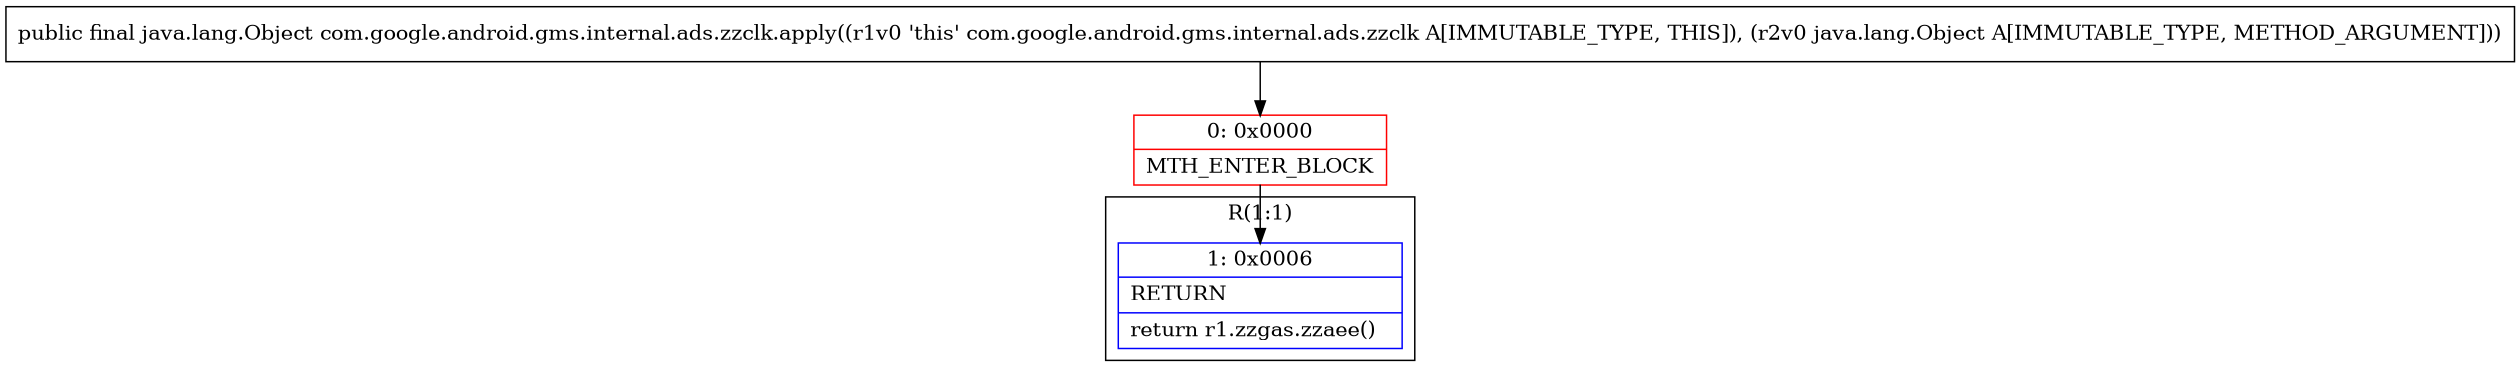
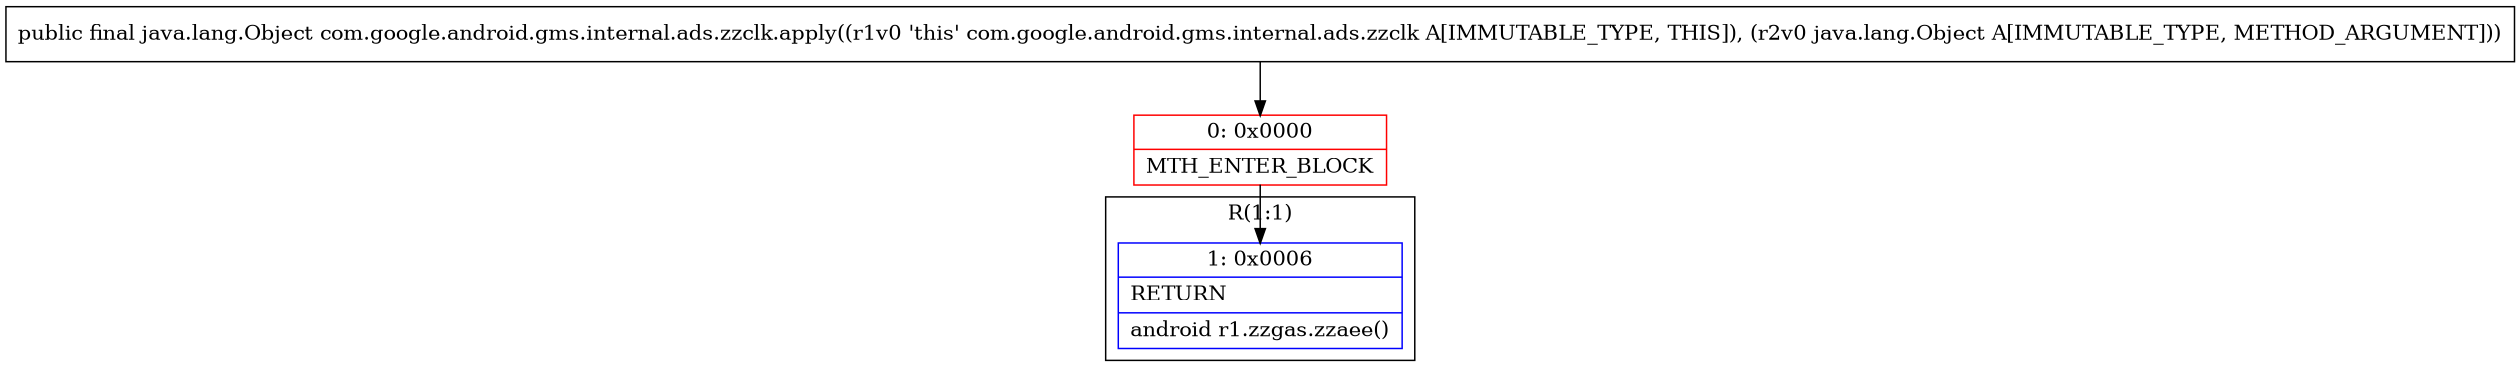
(1254, 330) -> (1260, 330)
